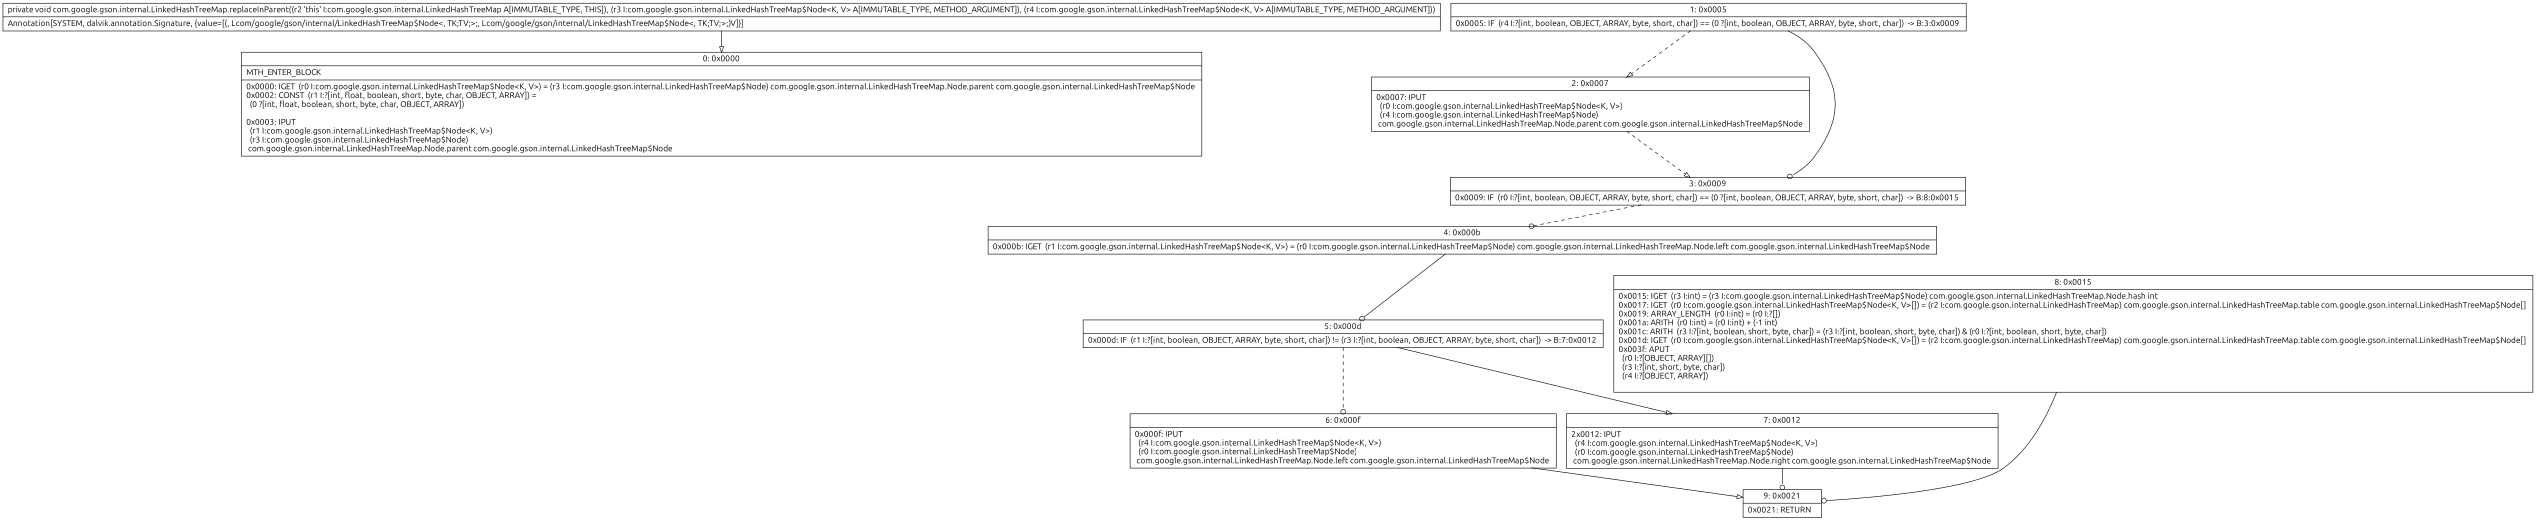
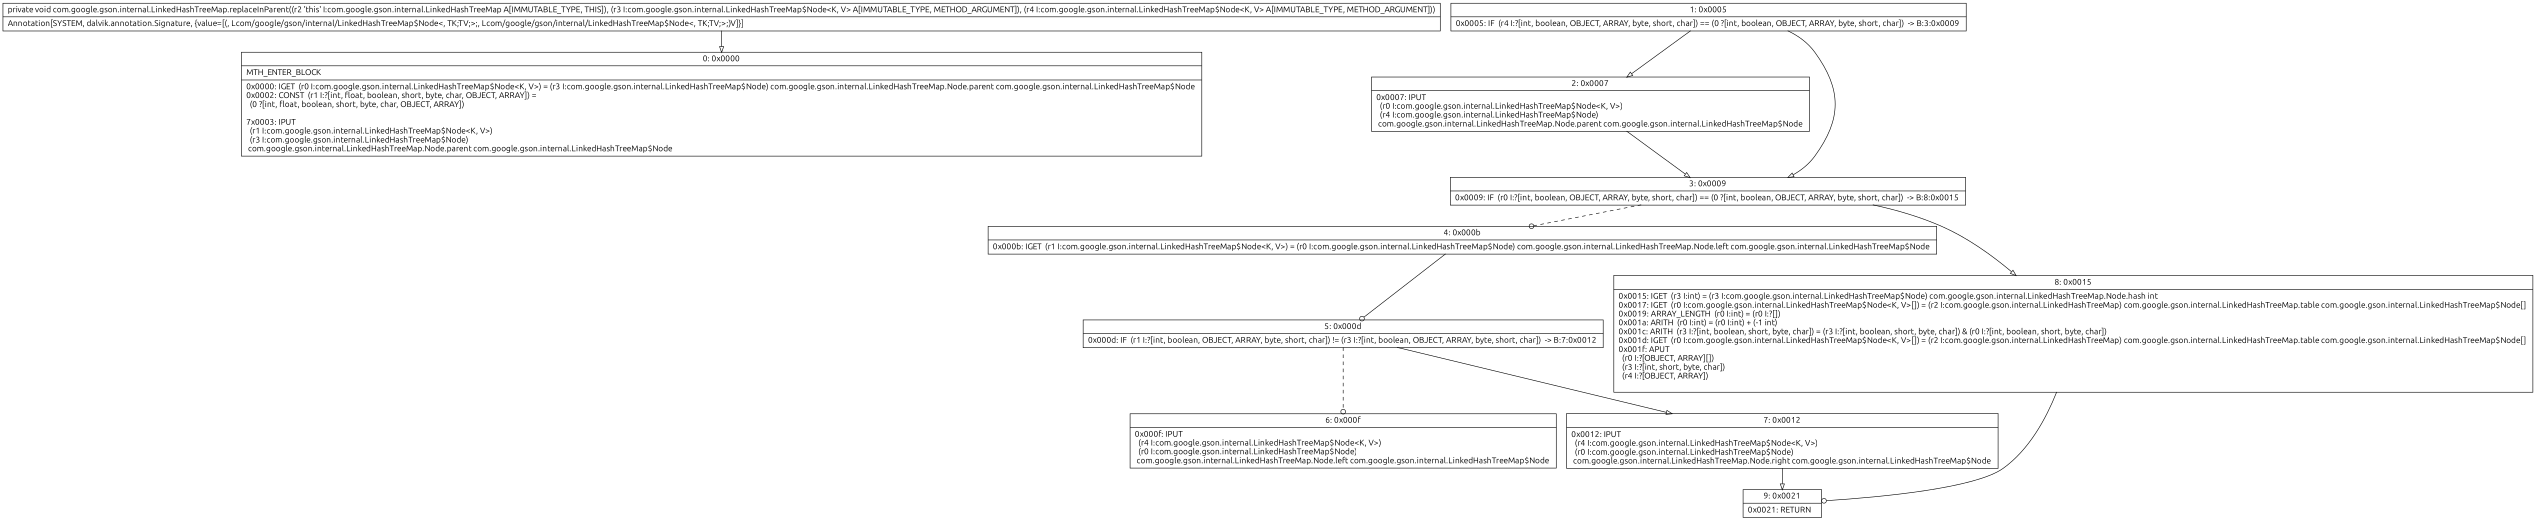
(1661, 52) -> (1661, 52)
(1835, 101) -> (1835, 101)
(273, 122) -> (273, 122)
(1656, 153) -> (1656, 153)
none -> (1947, 229)
(1646, 349) -> (1646, 349)
(1598, 434) -> (1598, 434)
(1782, 476) -> (1782, 476)
(1634, 482) -> none
